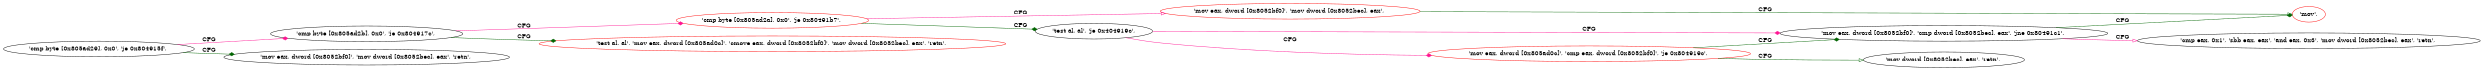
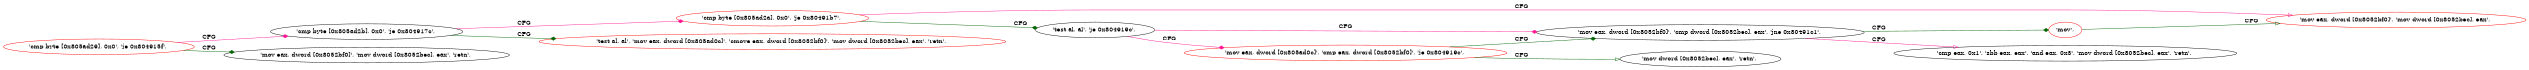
(1854, 13) -> (2179, 26)
(1094, 31) -> (1095, 30)
(99, 49) -> (99, 47)
